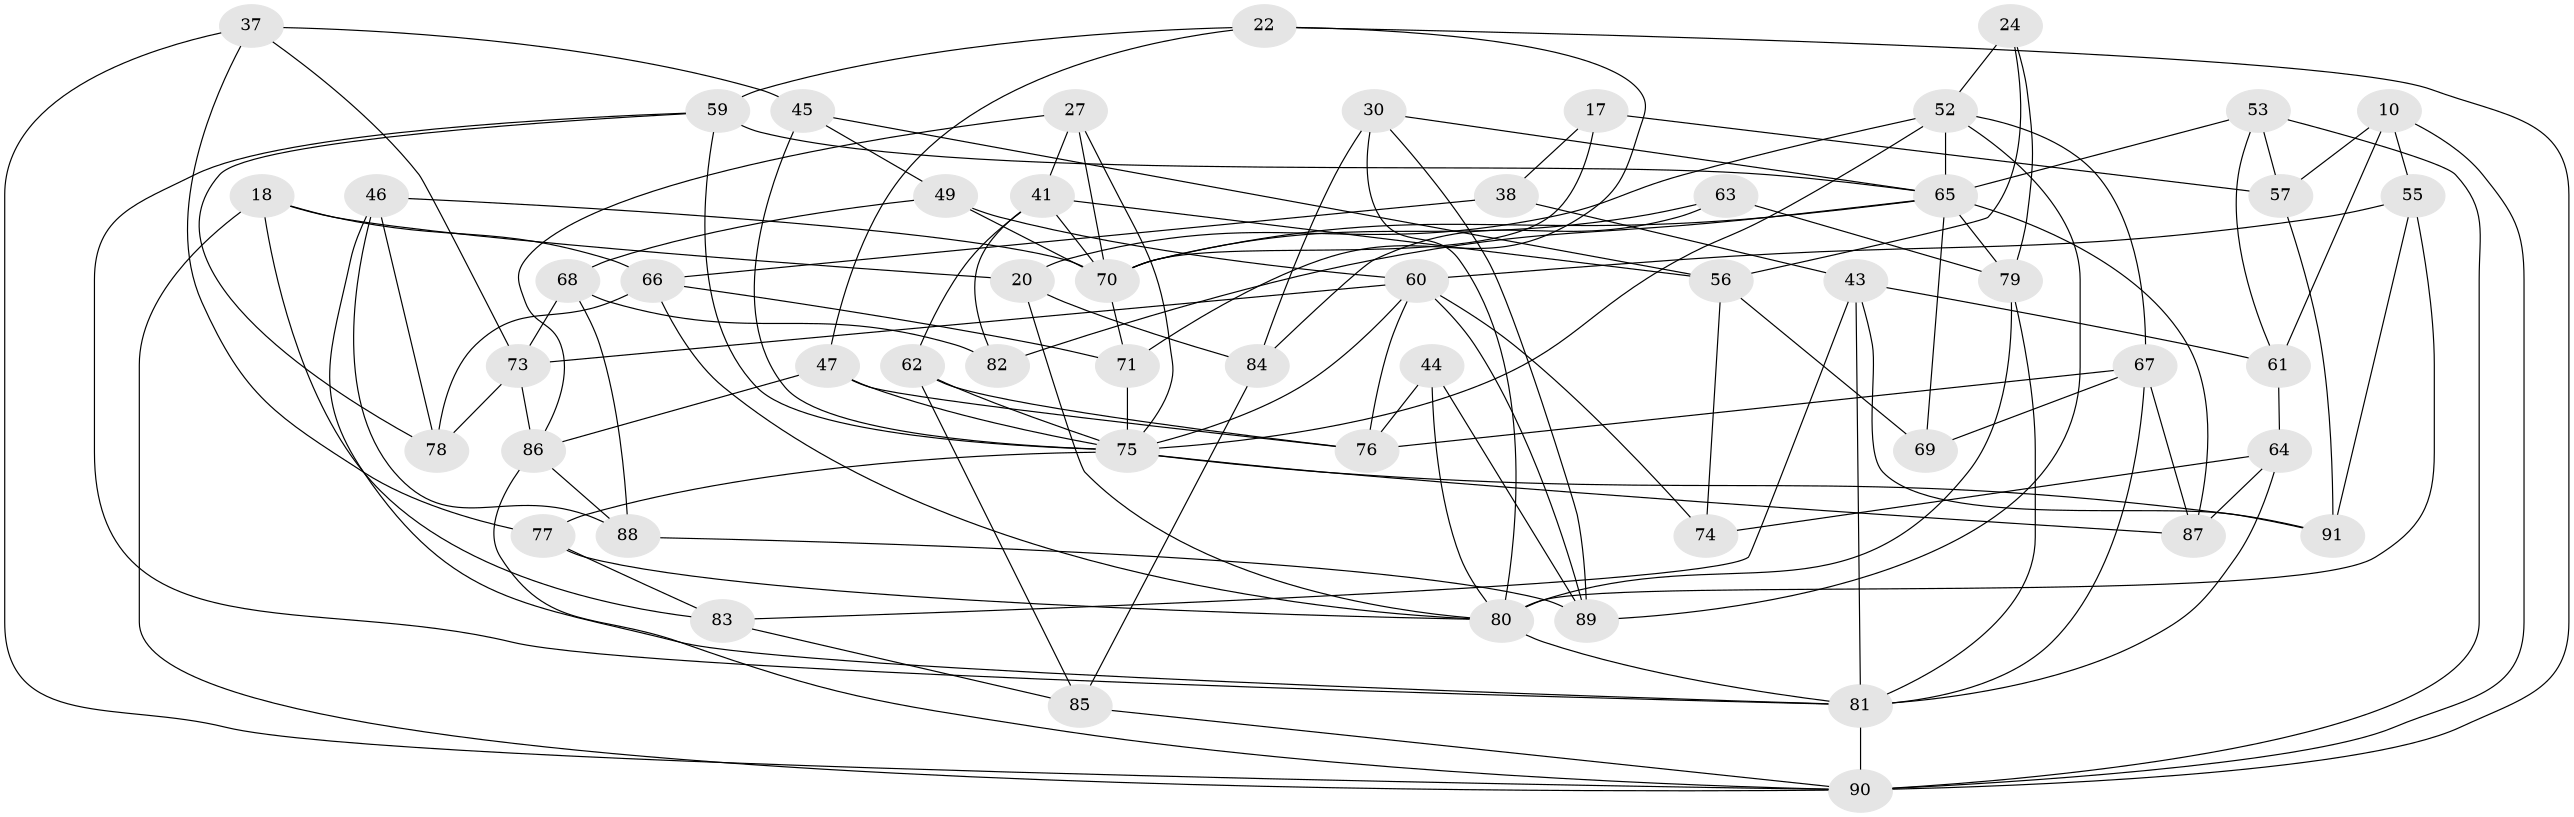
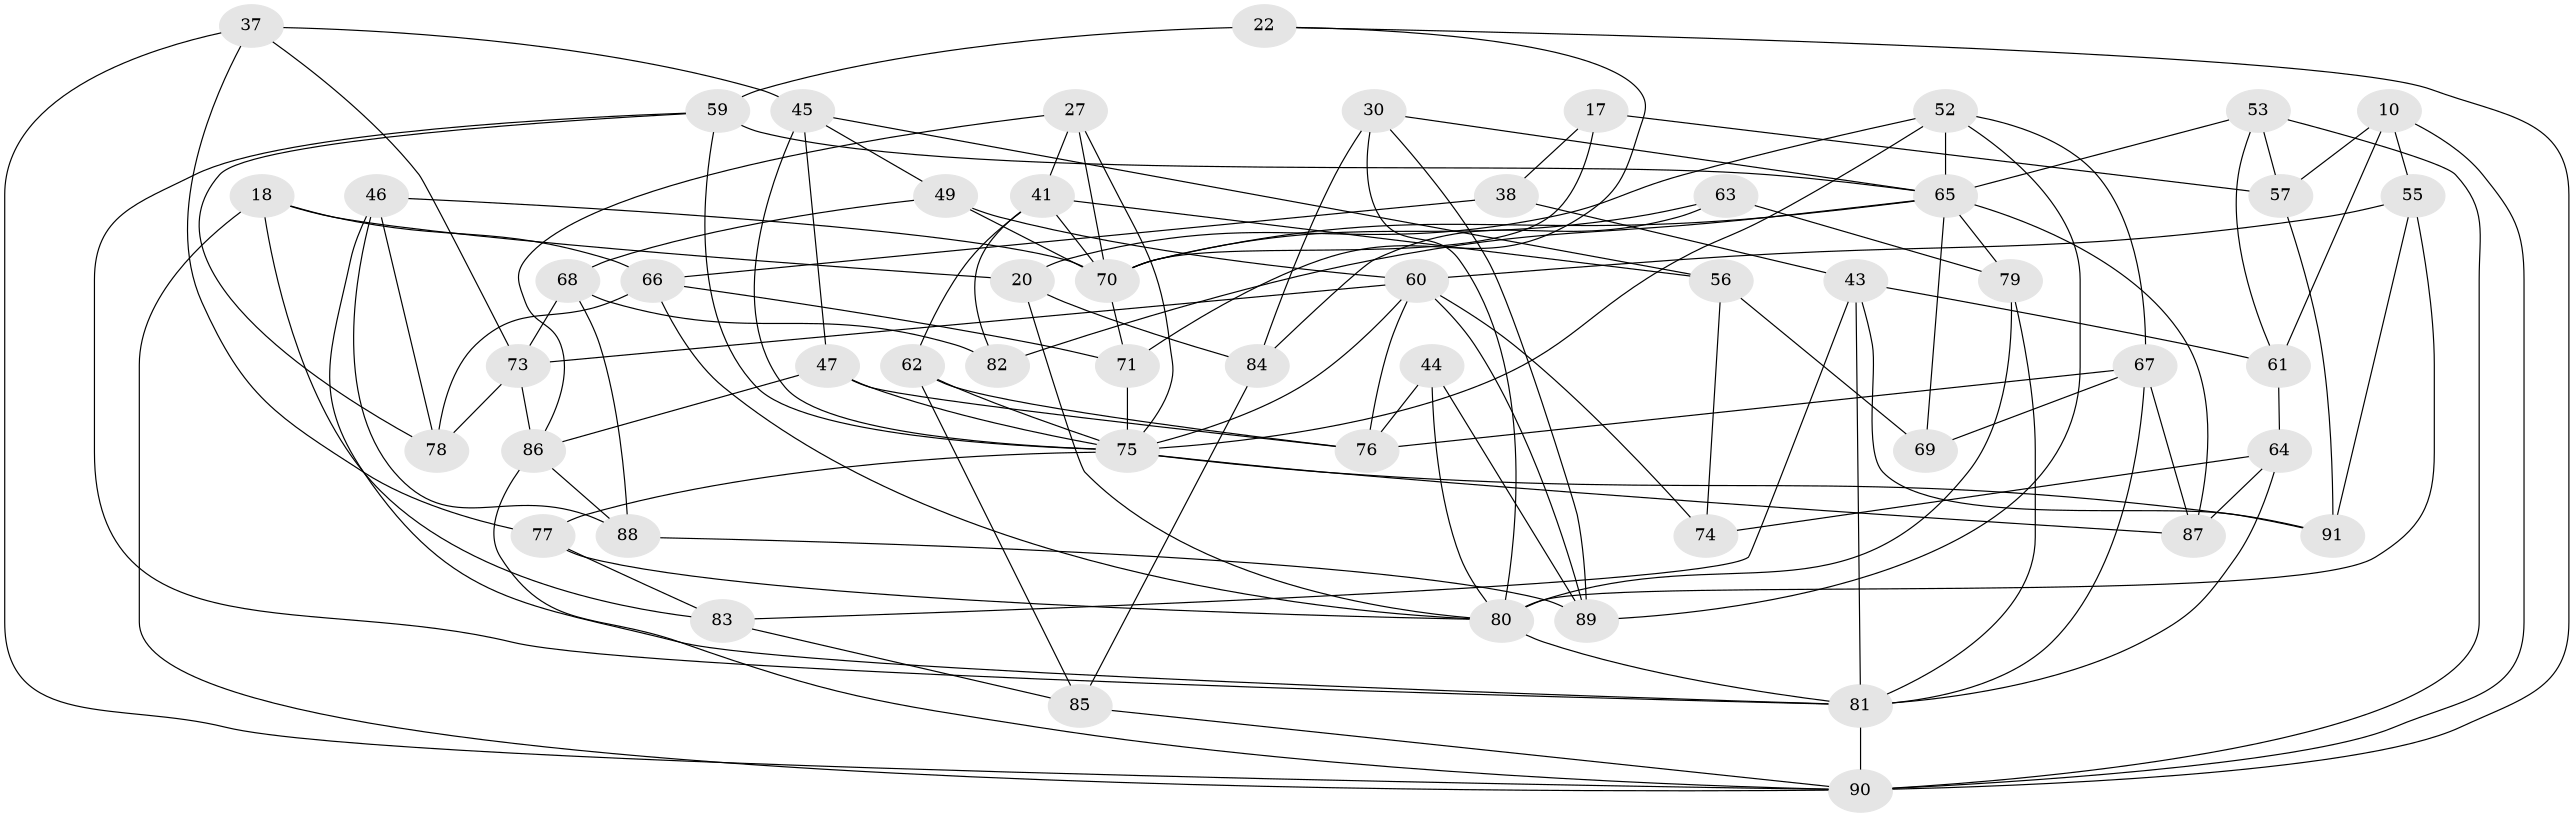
(2010, 26) -> none
(972, 115) -> (815, 238)
